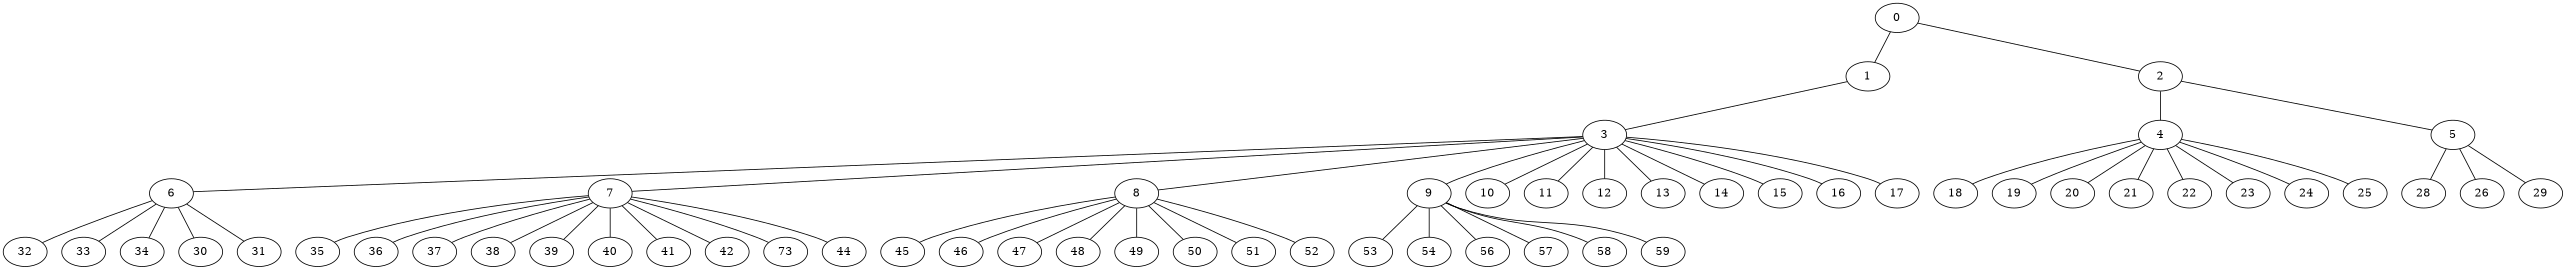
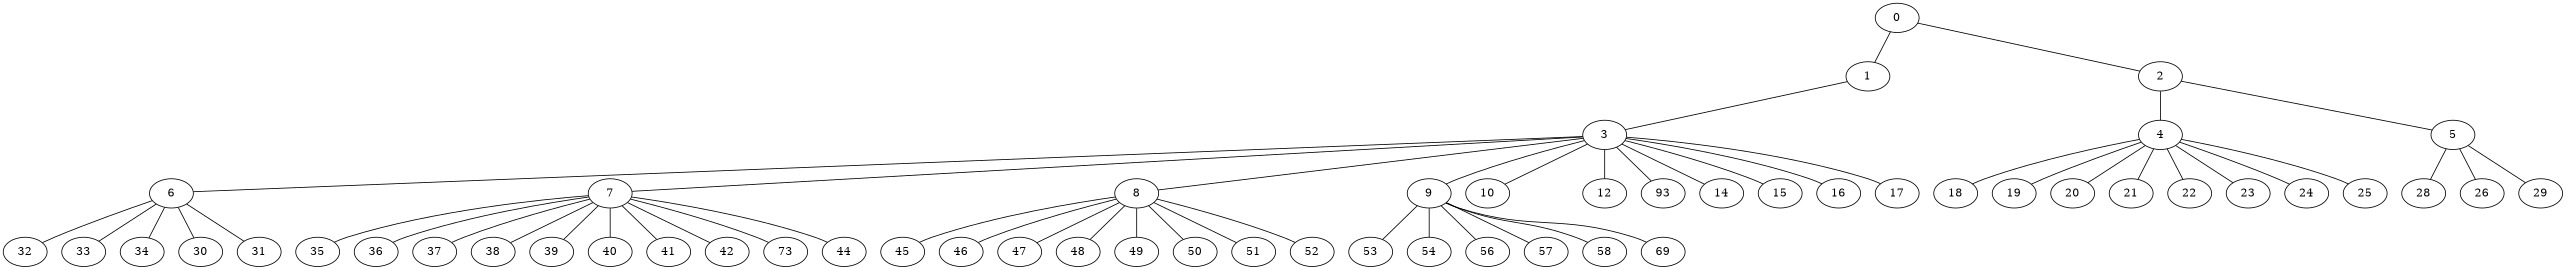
(1546, 193) -> none
(1663, 193) -> (1663, 193)
(1663, 252) -> (1663, 252)
